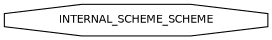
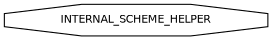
(136, 20) -> (136, 20)
